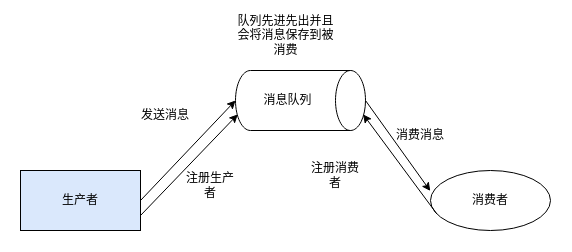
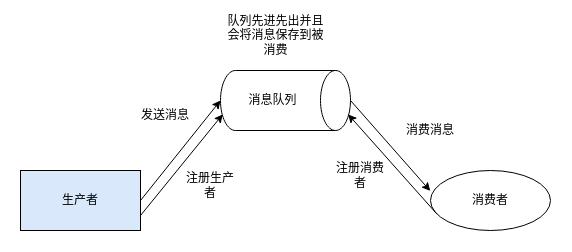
(286, 36) -> (276, 36)
(301, 101) -> (286, 101)
(421, 136) -> (431, 131)
(336, 176) -> (361, 176)
